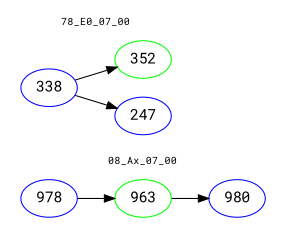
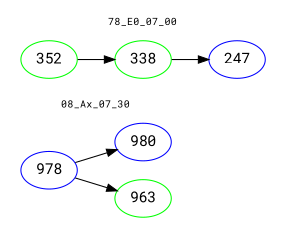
(91, 75) -> (91, 60)
(49, 88) -> (143, 60)
(143, 161) -> (96, 105)
(185, 198) -> (91, 158)
